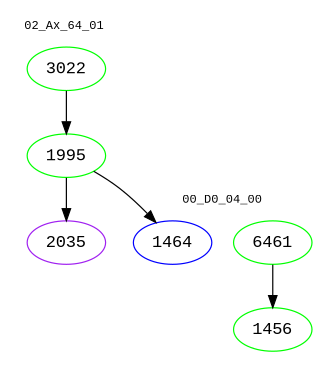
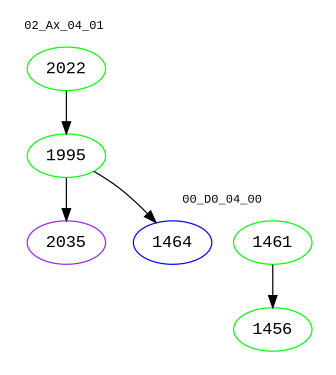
(65, 26) -> (65, 26)
(66, 69) -> (66, 69)
(273, 243) -> (273, 243)
